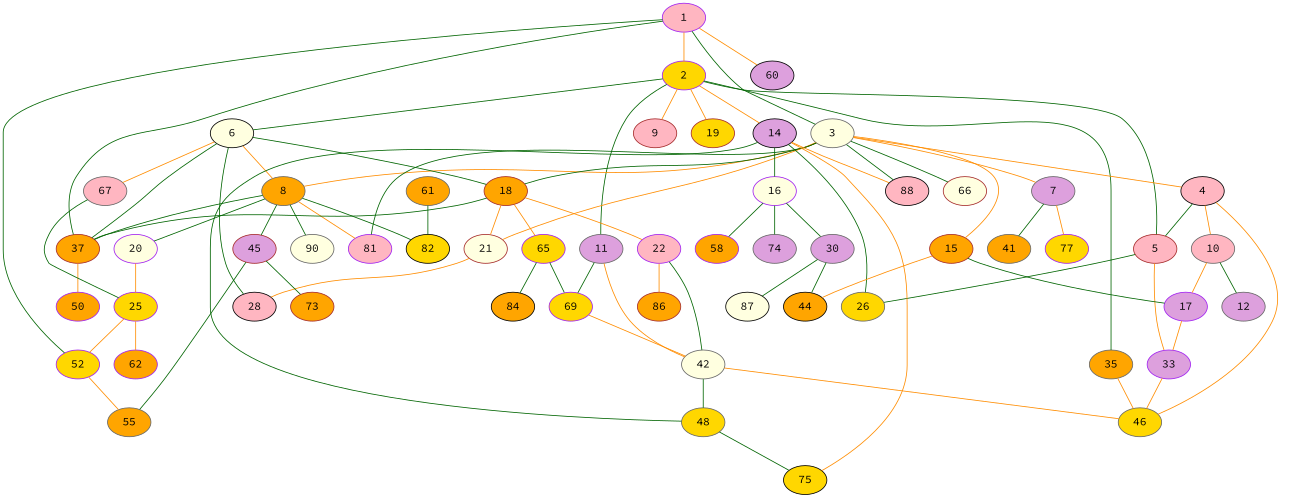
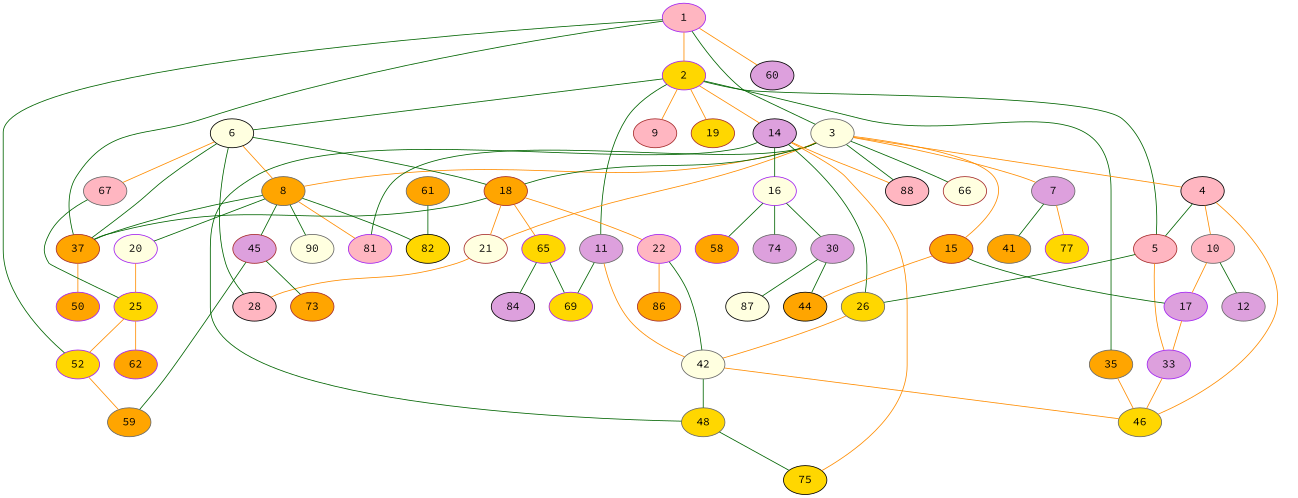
(513, 307) -> (513, 307)
(637, 336) -> (785, 339)
(129, 422) -> (129, 422)
